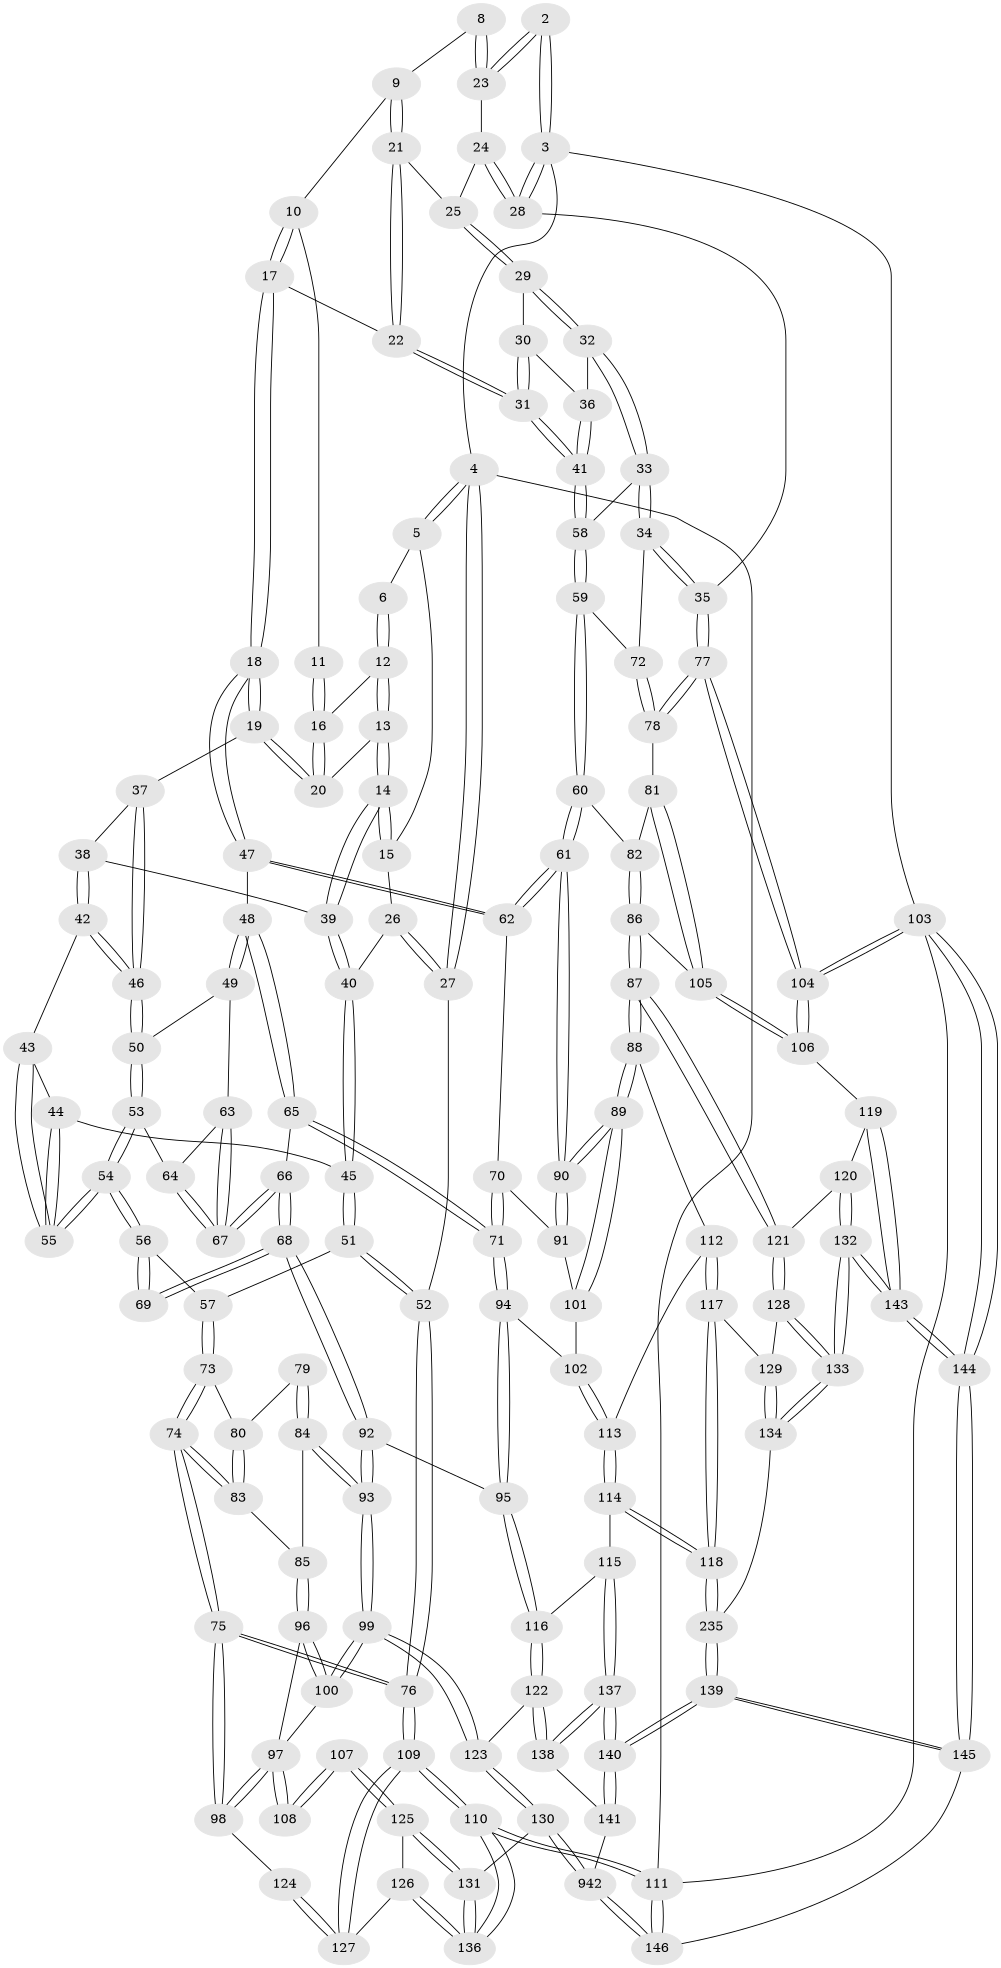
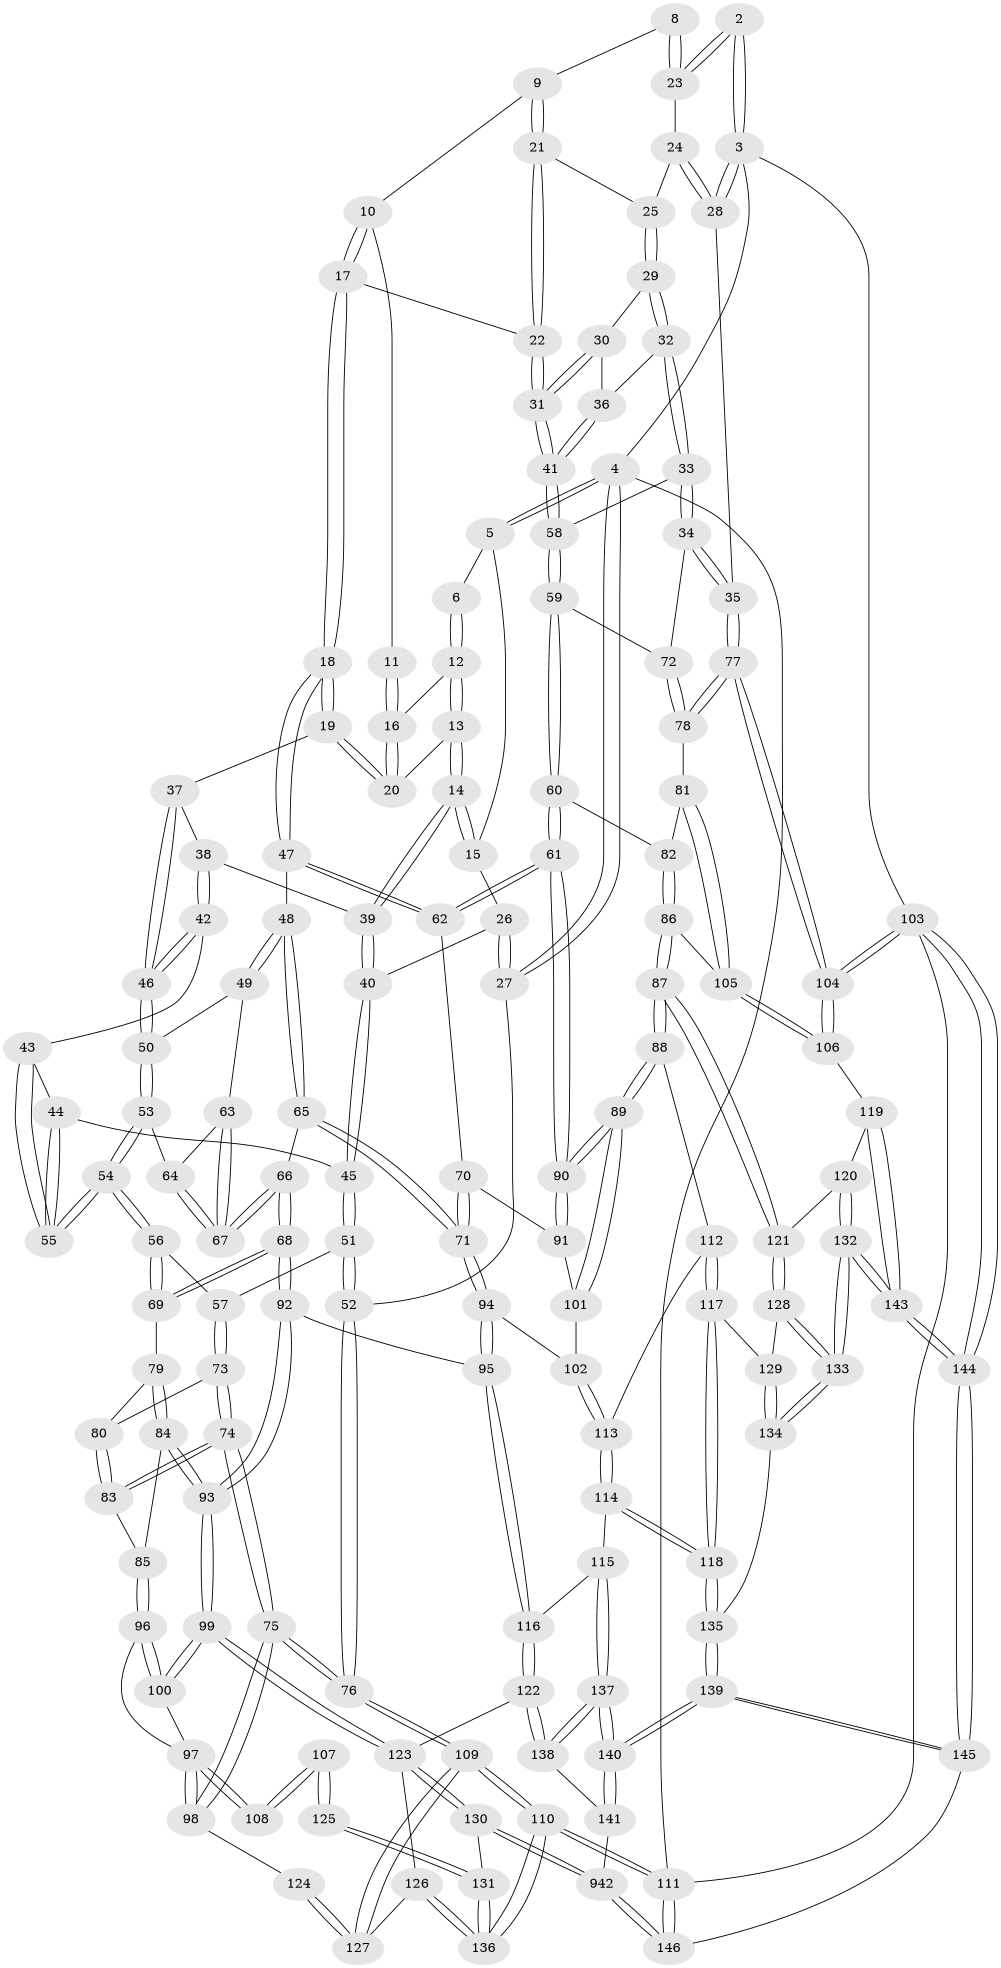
none -> (156, 1338)
(712, 1627) -> (712, 1627)
(403, 1852) -> (409, 1825)
